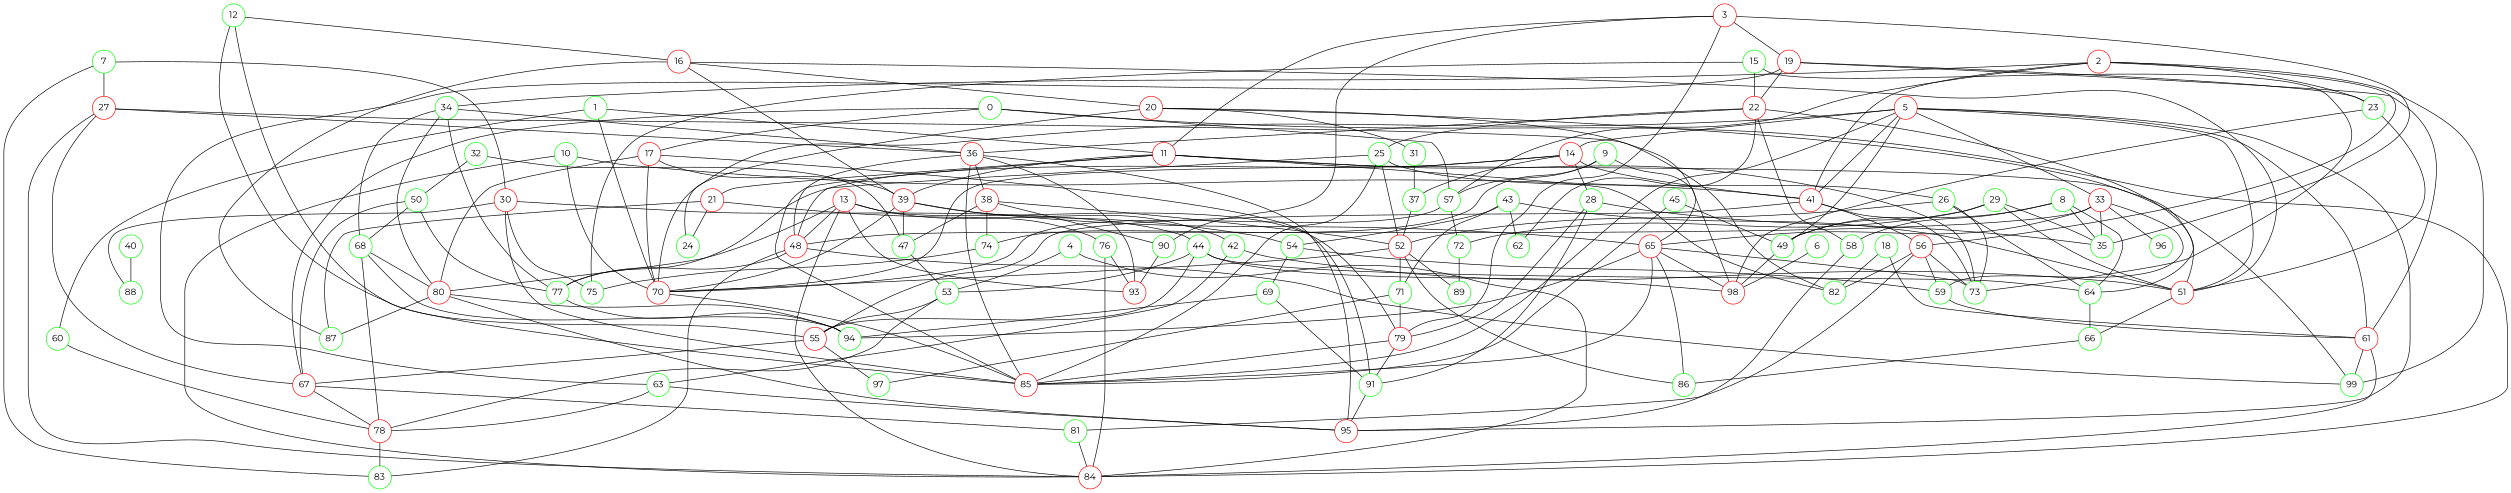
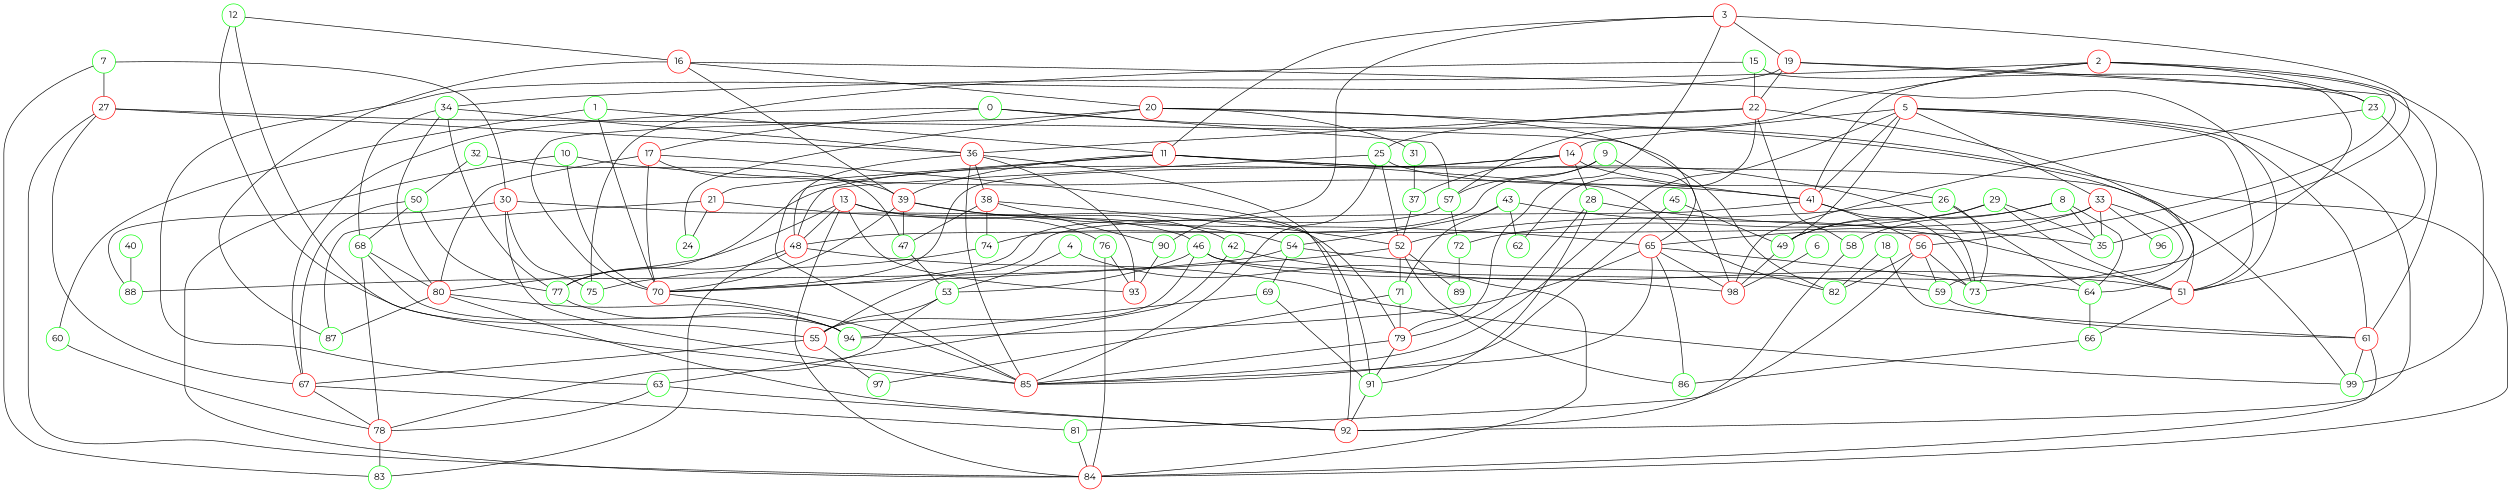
(1107, 130) -> (719, 127)
(1199, 246) -> (1199, 246)
none -> (713, 278)
(1346, 431) -> (1346, 431)
